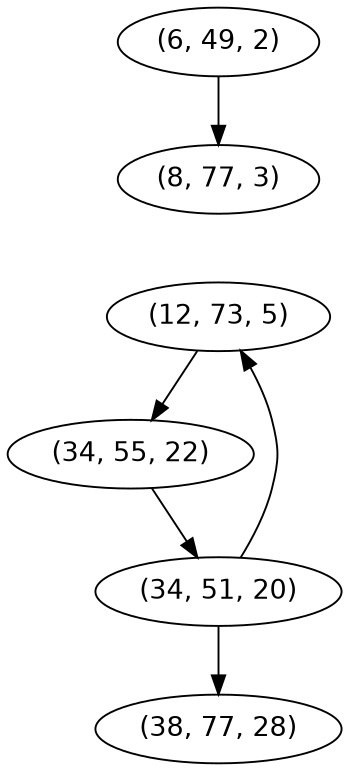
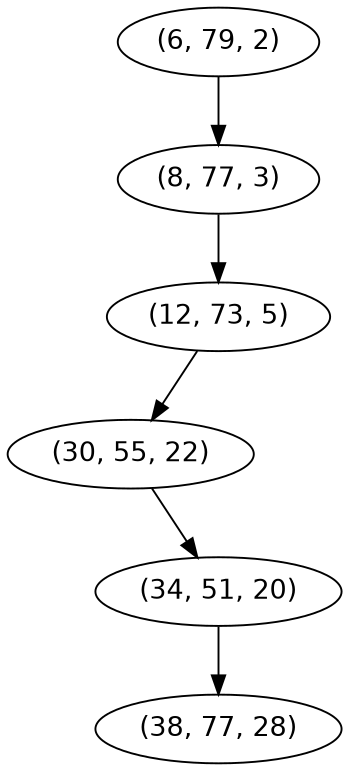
(219, 42) -> (219, 42)
(131, 454) -> (131, 454)
(277, 464) -> (219, 239)
